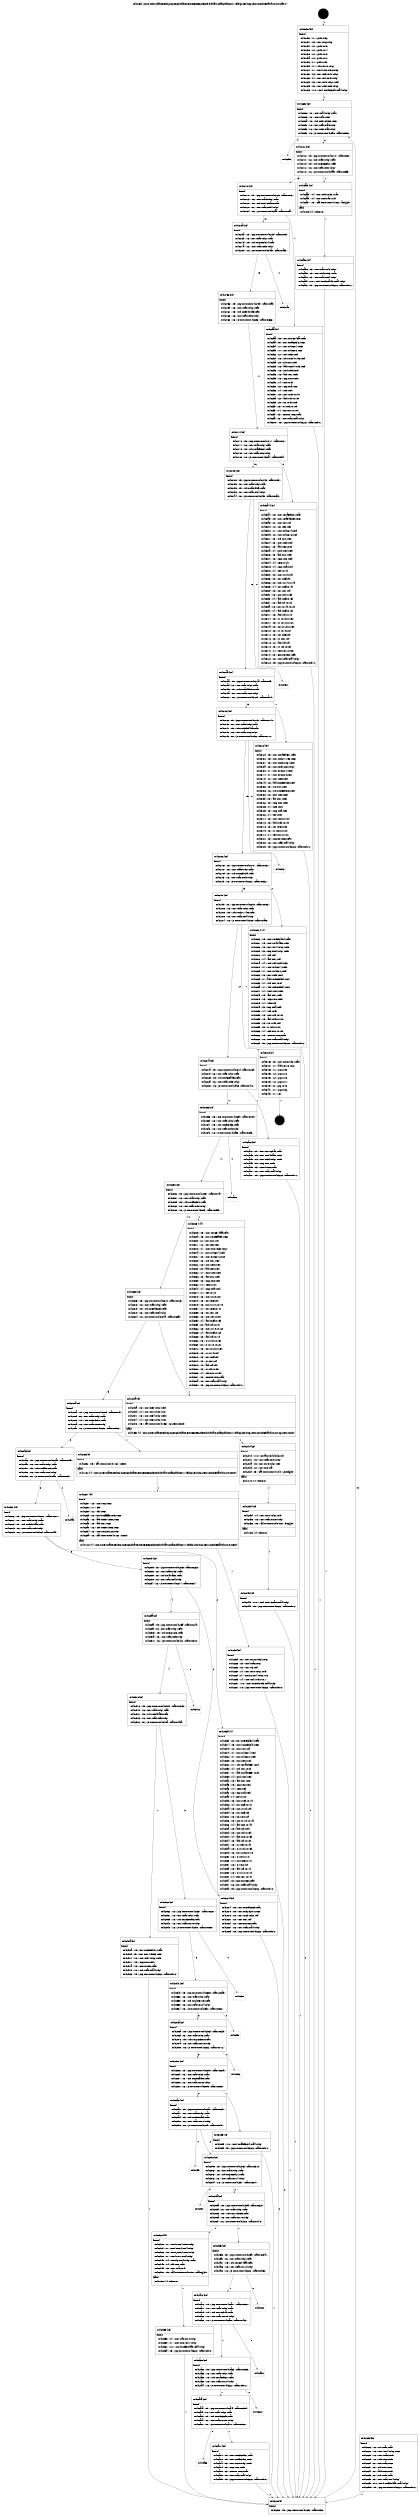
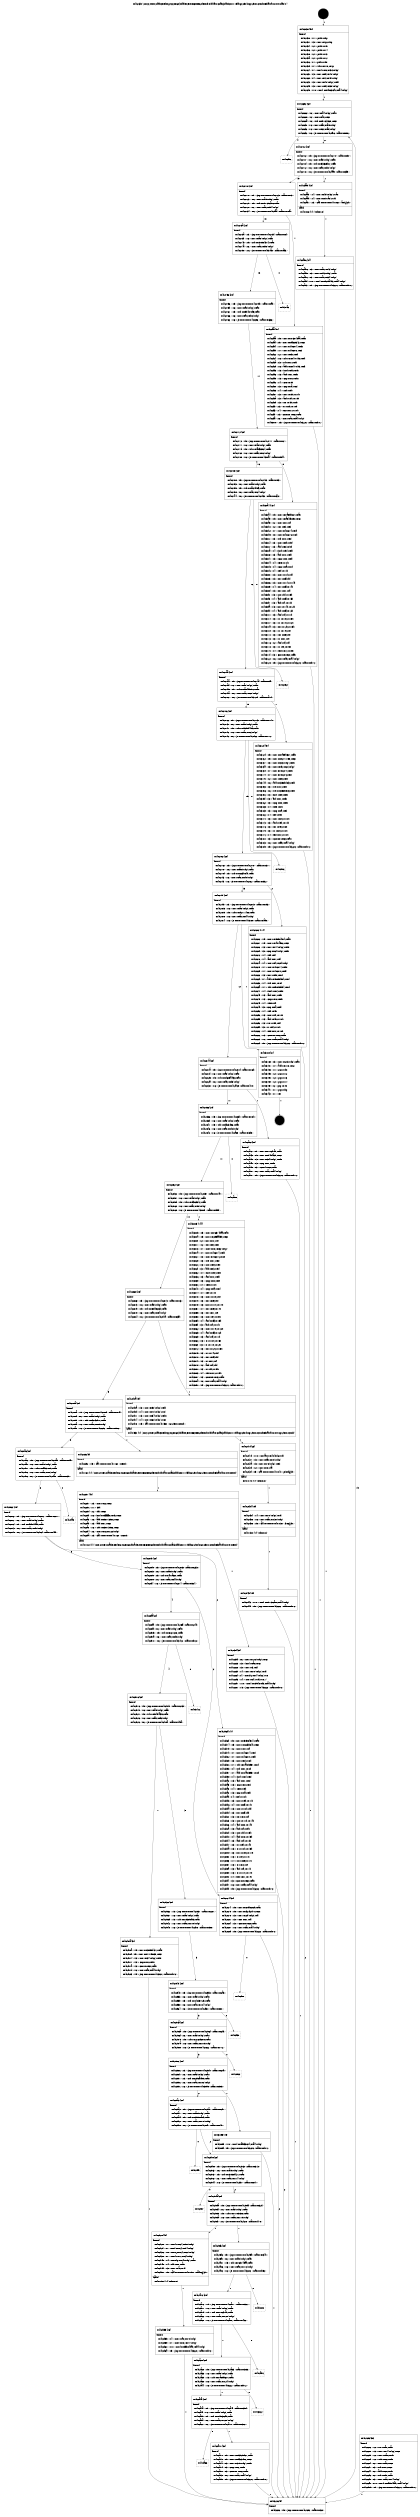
(253, 464) -> (256, 465)
(217, 1962) -> (243, 1963)
